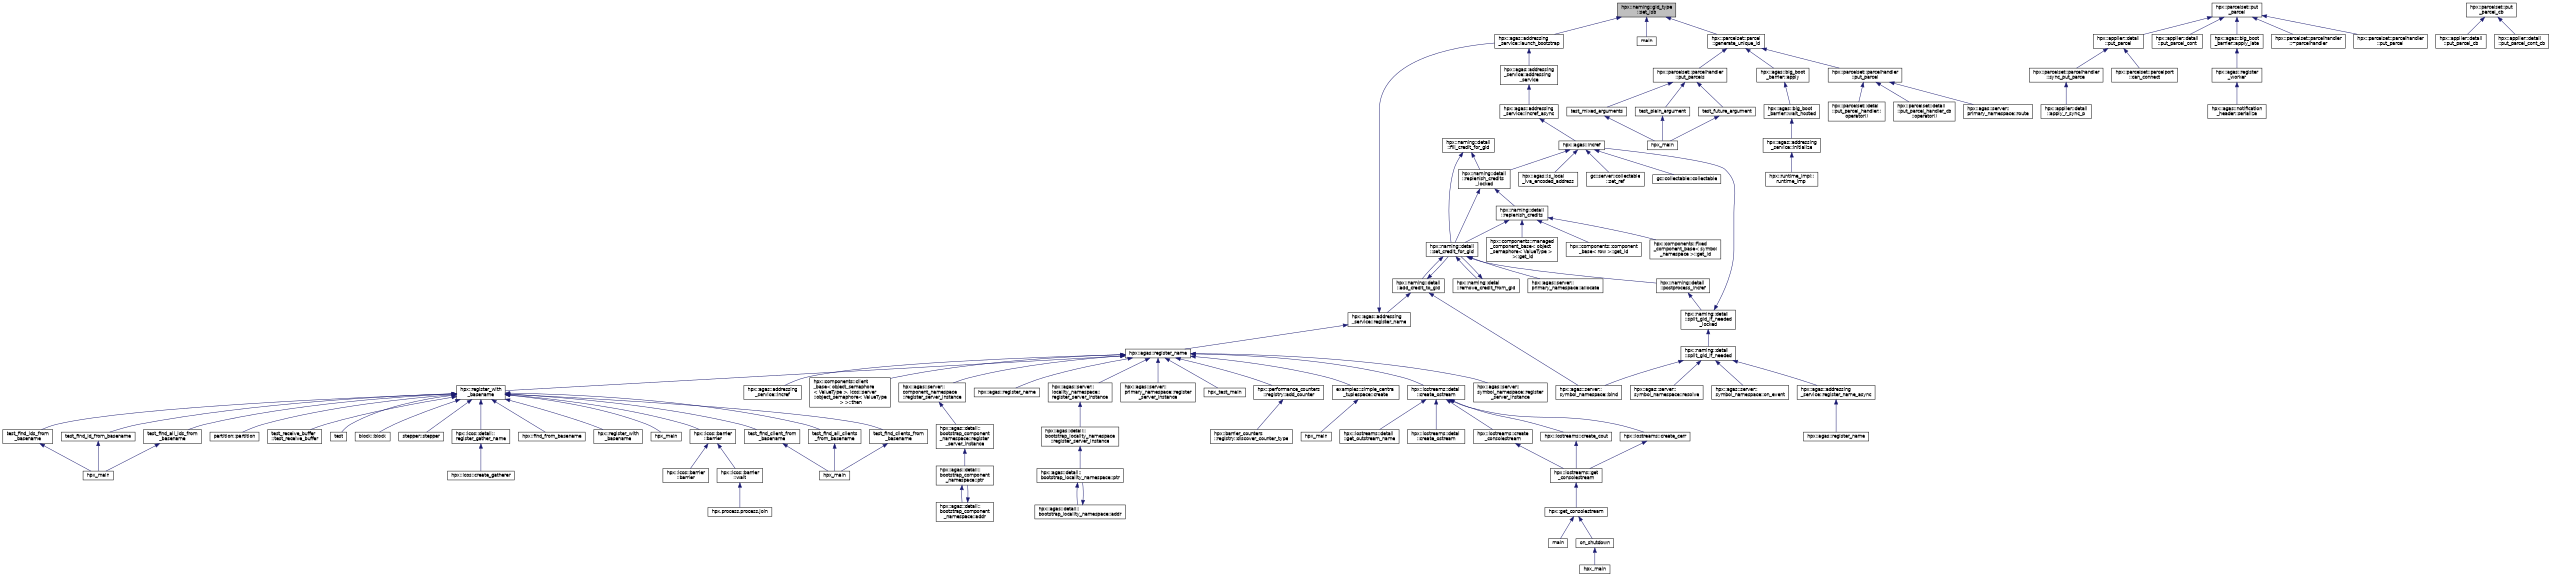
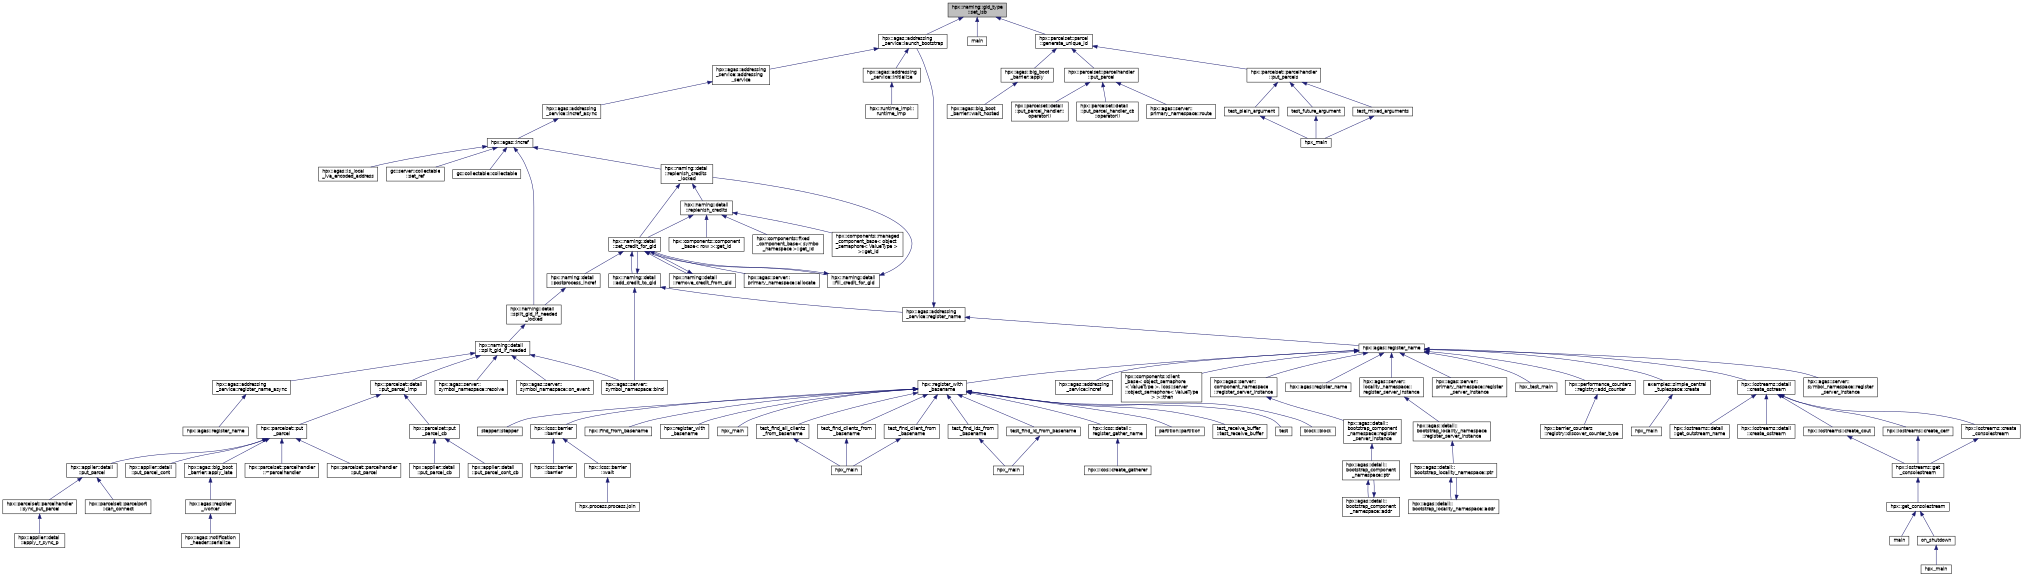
(1792, 131) -> (901, 60)
(1731, 177) -> (534, 226)
none -> (738, 267)
none -> (399, 387)
(172, 437) -> none
